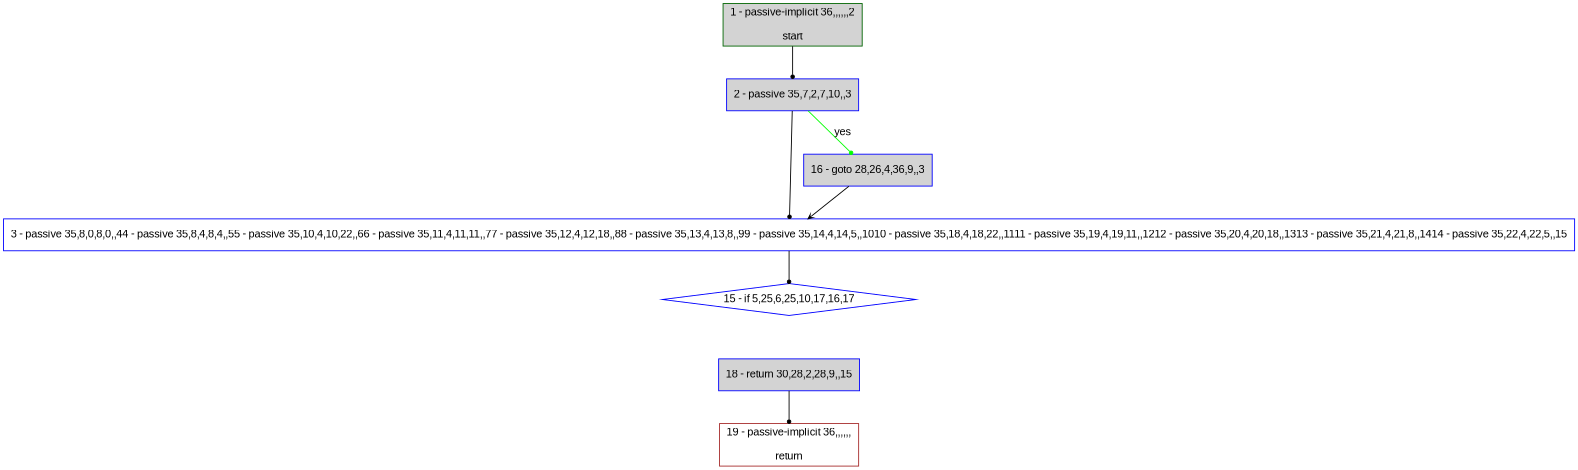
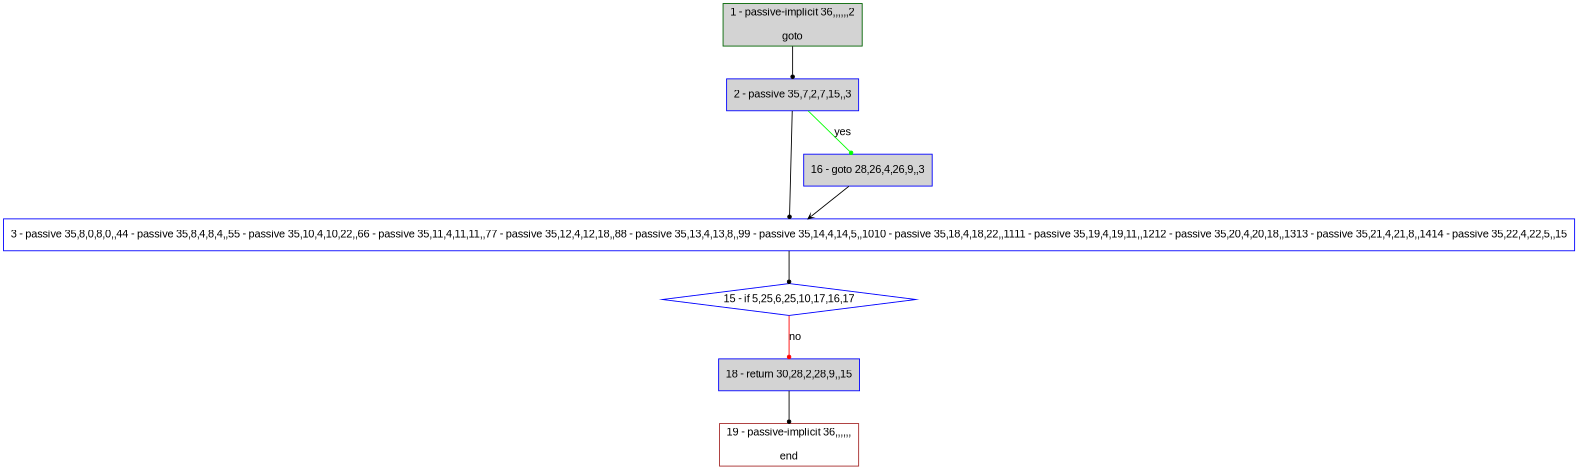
(793, 25) -> (793, 25)
(793, 95) -> (793, 95)
(868, 170) -> (868, 170)
none -> (789, 335)
(789, 445) -> (789, 445)
